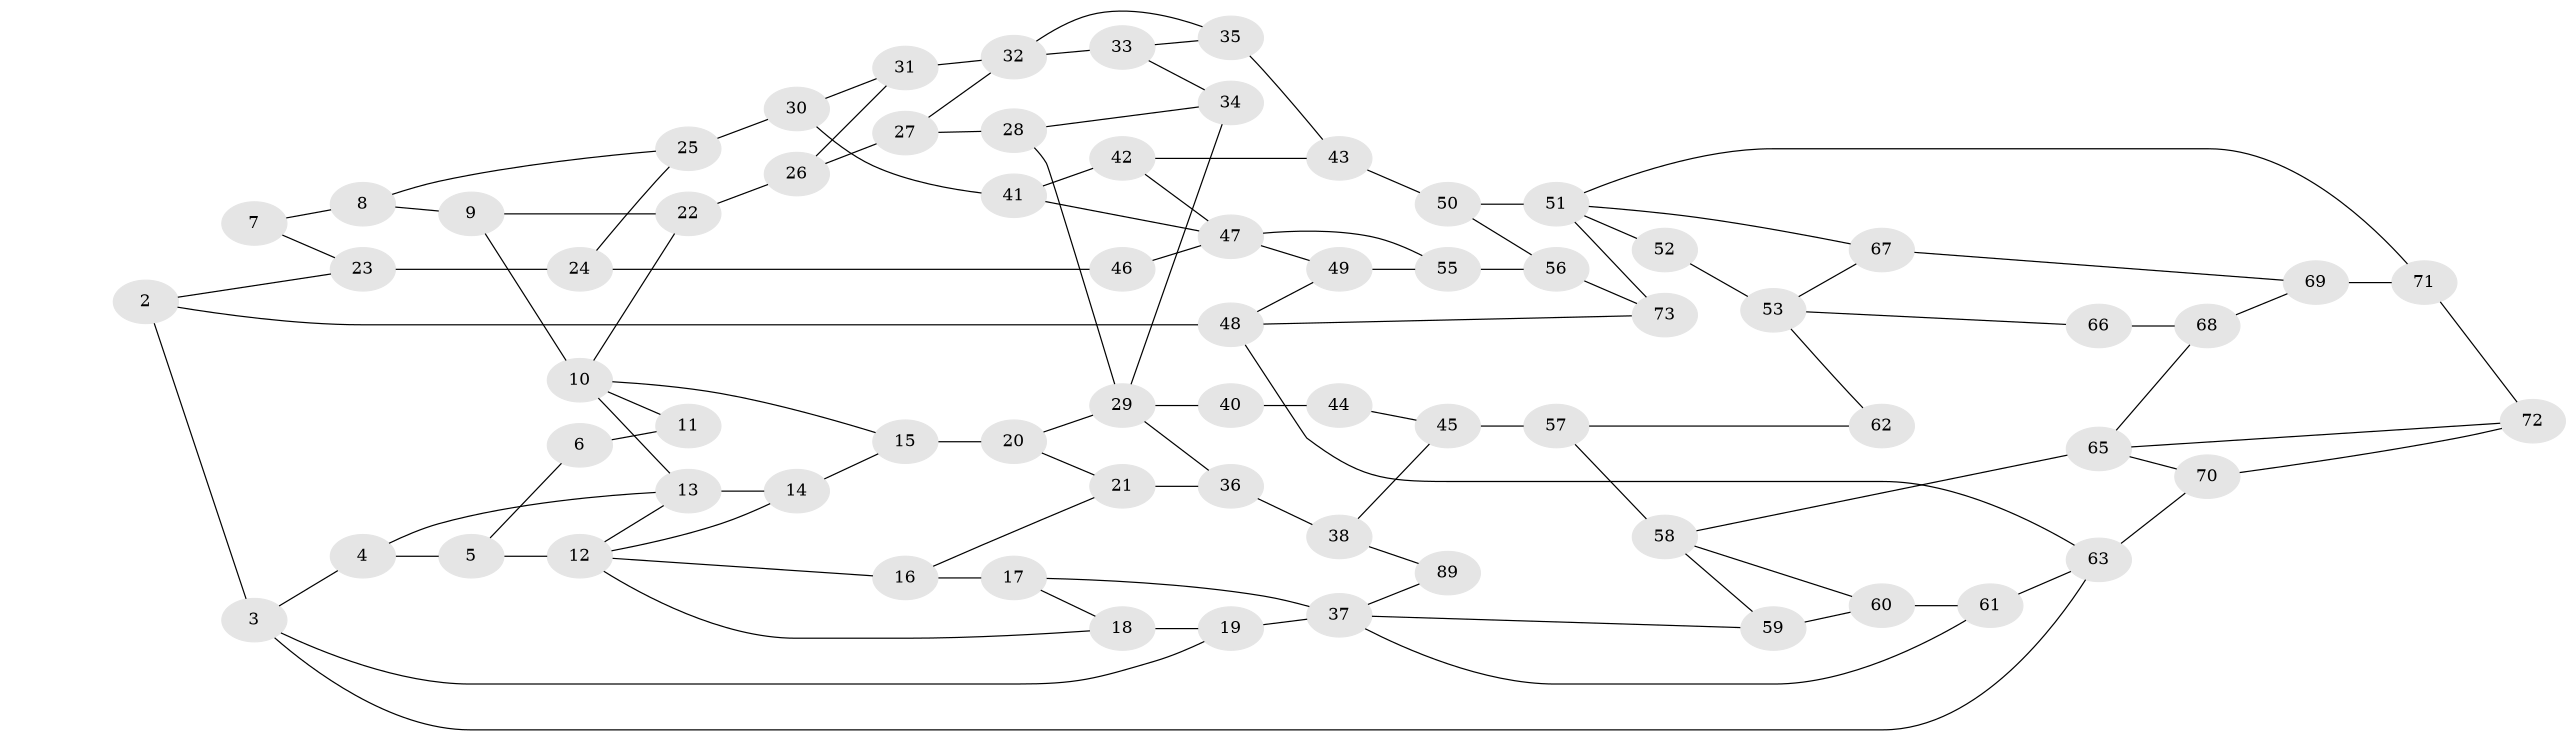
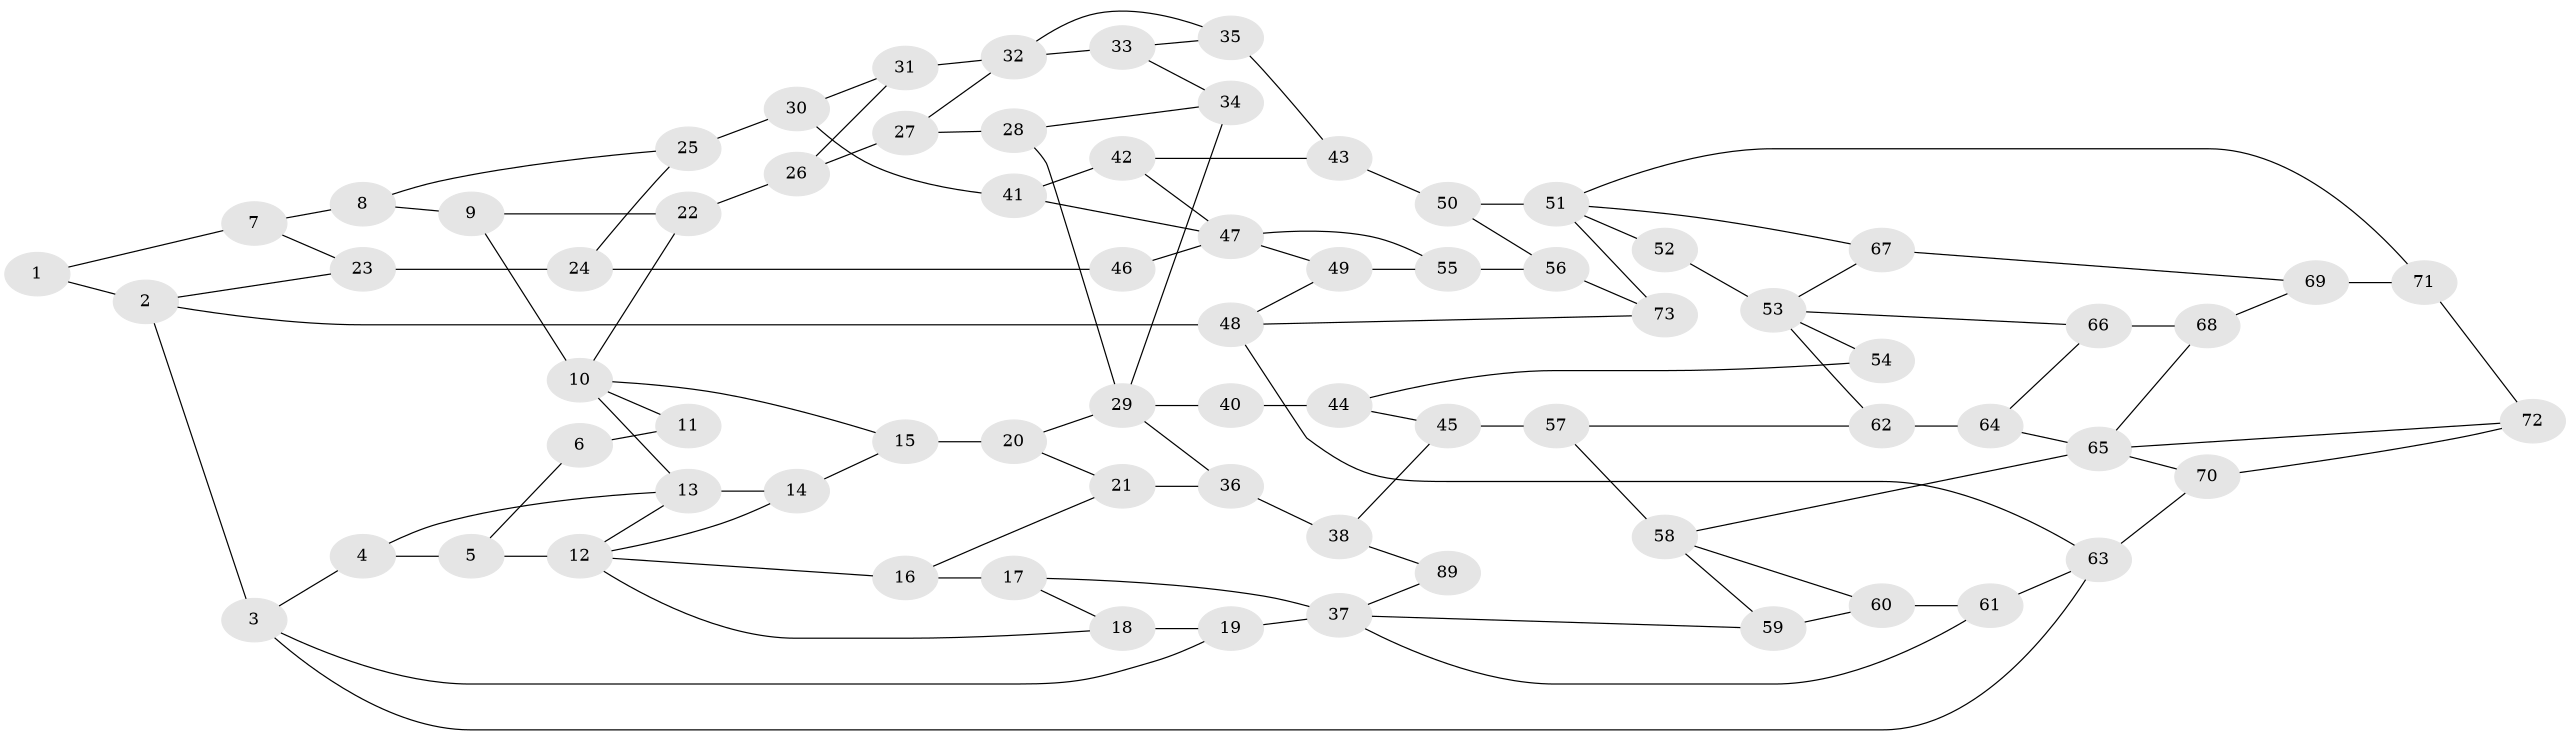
none -> (37, 274)
none -> (1882, 361)
none -> (1990, 426)
